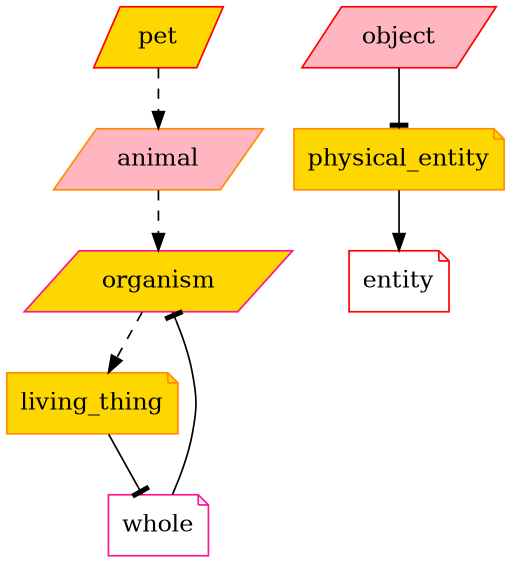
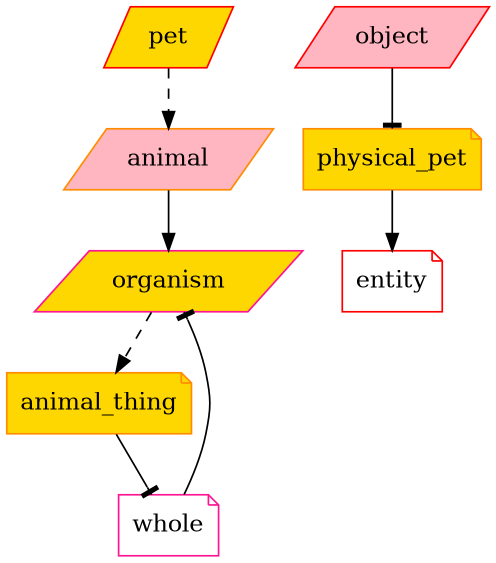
(399, 159) -> (392, 159)
(158, 212) -> (169, 212)
(92, 403) -> (99, 403)
